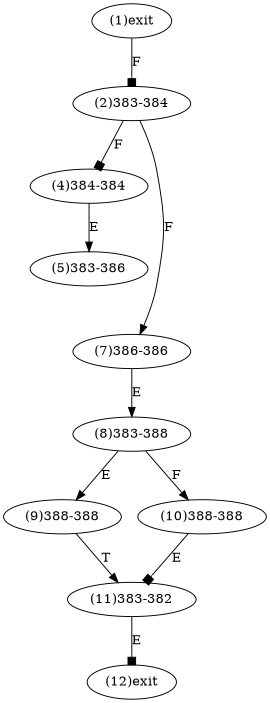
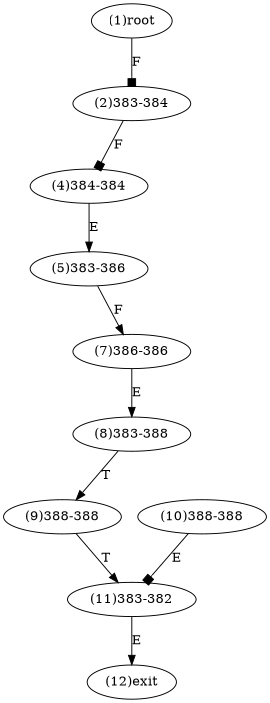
(132, 21) -> (132, 21)
(163, 223) -> (108, 306)
(164, 472) -> none
(106, 475) -> (106, 475)
(132, 636) -> (132, 636)
